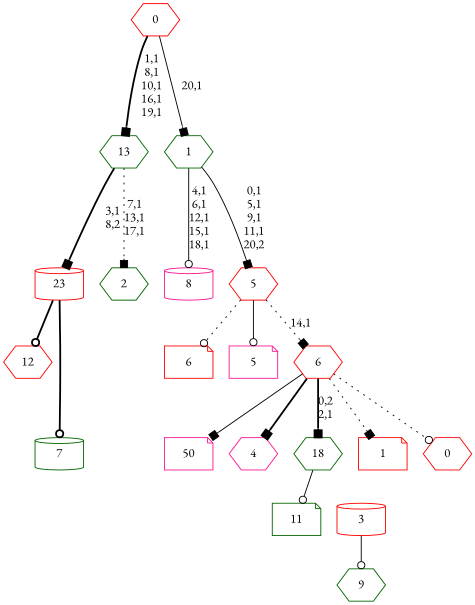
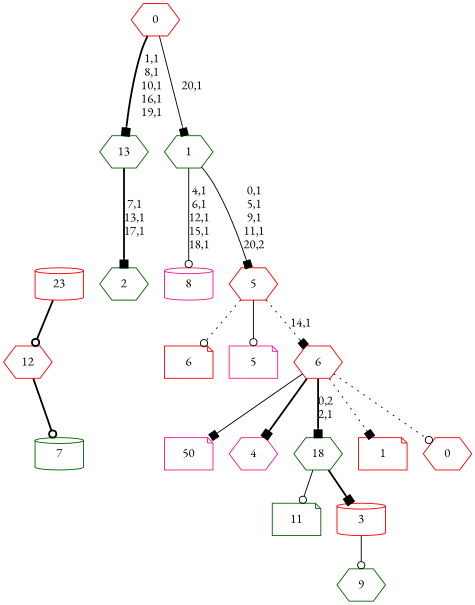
(91, 213) -> none
(124, 213) -> (124, 213)
(60, 365) -> (42, 405)
none -> (337, 483)
